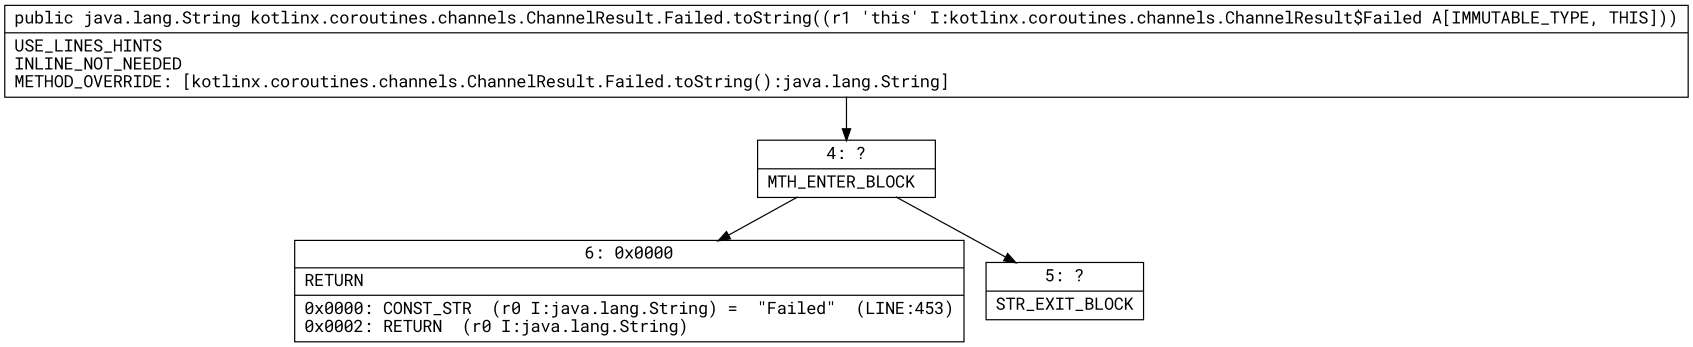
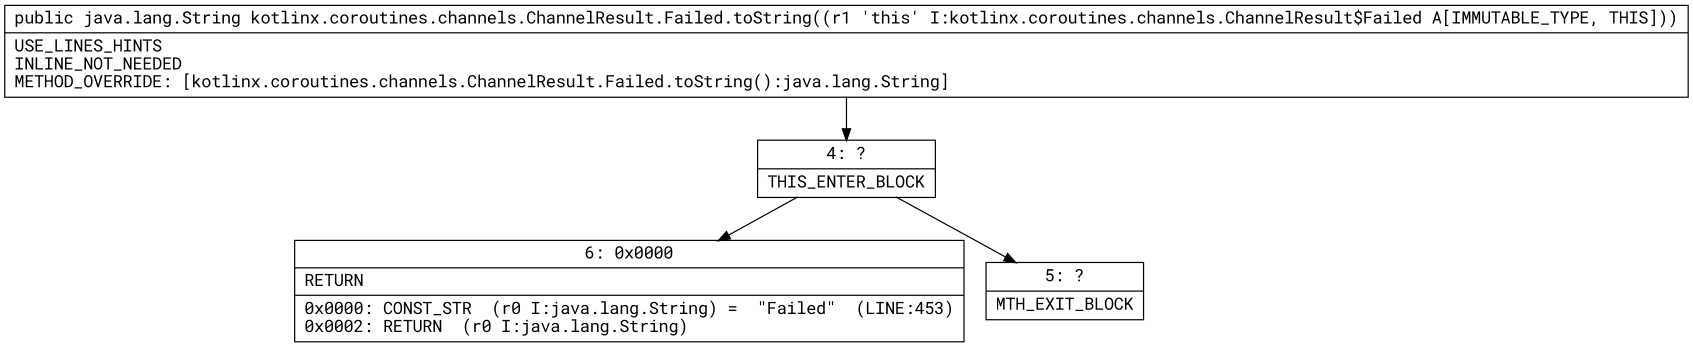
(841, 183) -> (846, 183)
(1065, 305) -> (1065, 305)
